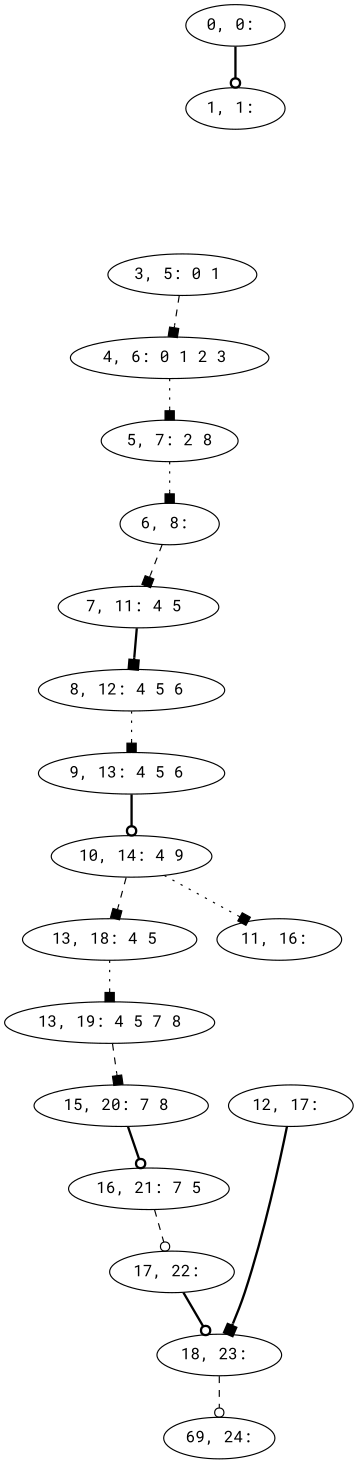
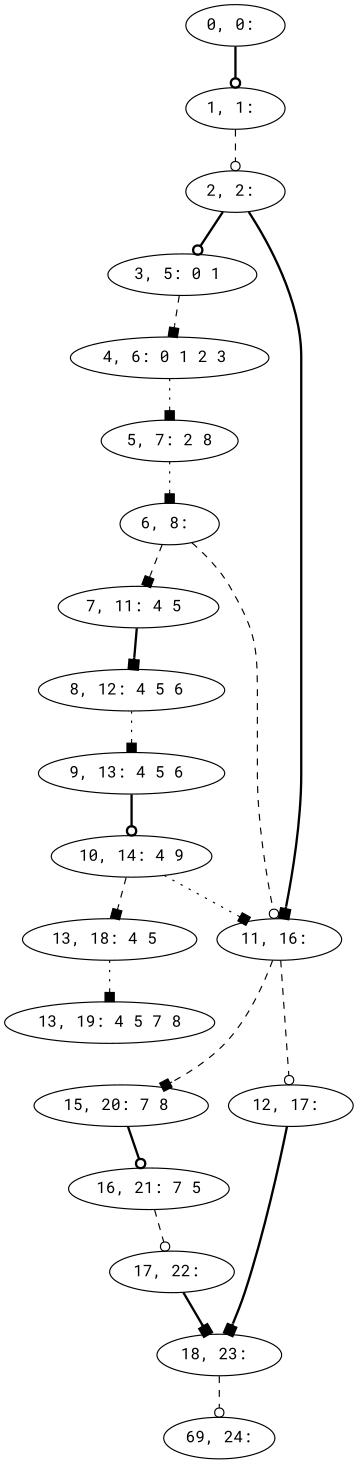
none -> (235, 192)
none -> (257, 716)
none -> (285, 1018)
(115, 1058) -> (235, 1032)
(193, 1309) -> (193, 1309)
